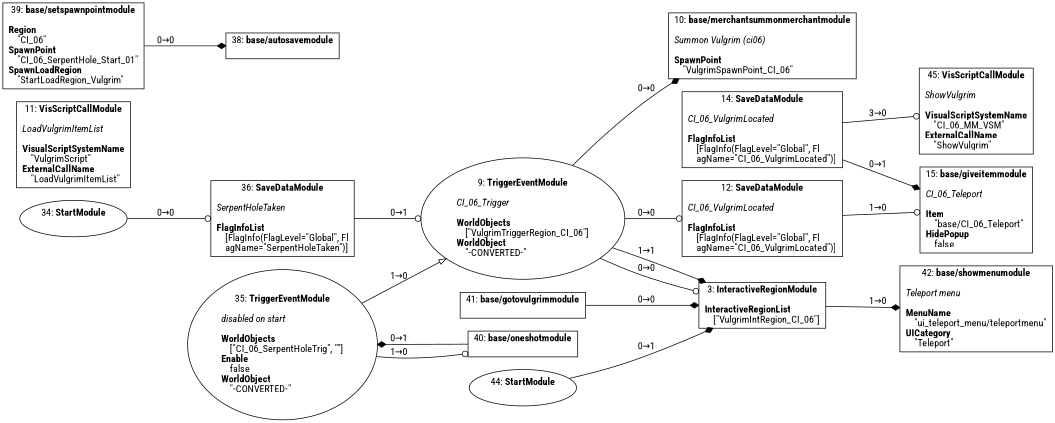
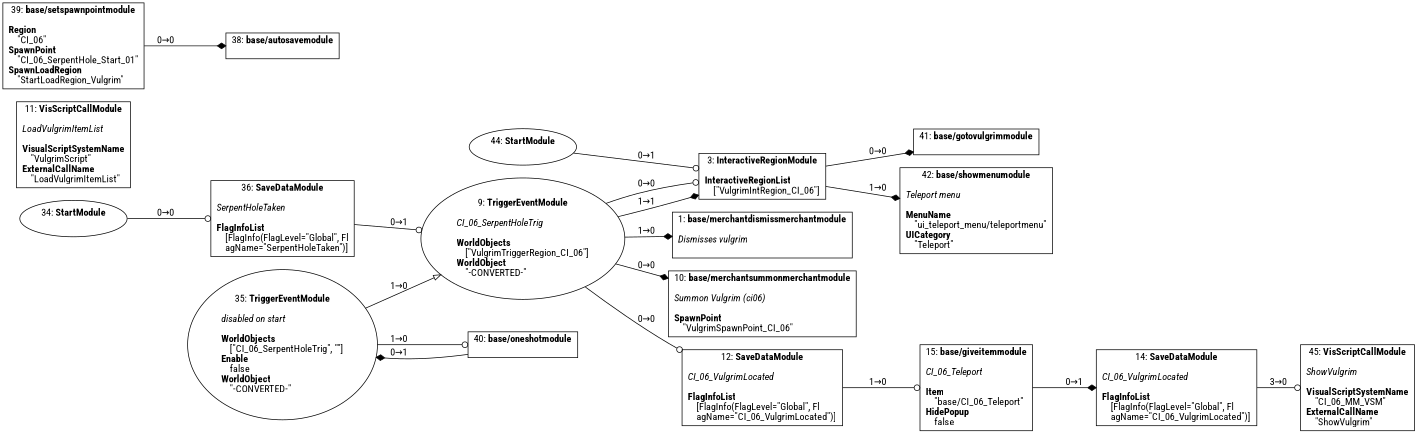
(877, 173) -> (1060, 388)
(483, 203) -> (500, 223)
none -> (762, 235)
(638, 305) -> (865, 160)
(638, 359) -> (633, 160)
